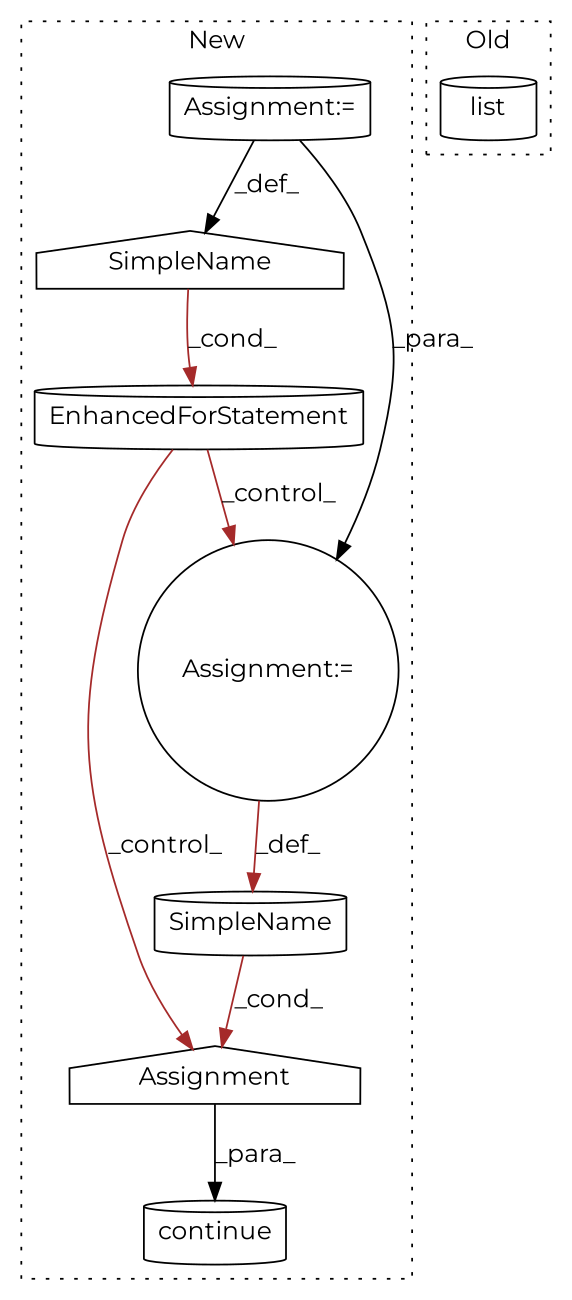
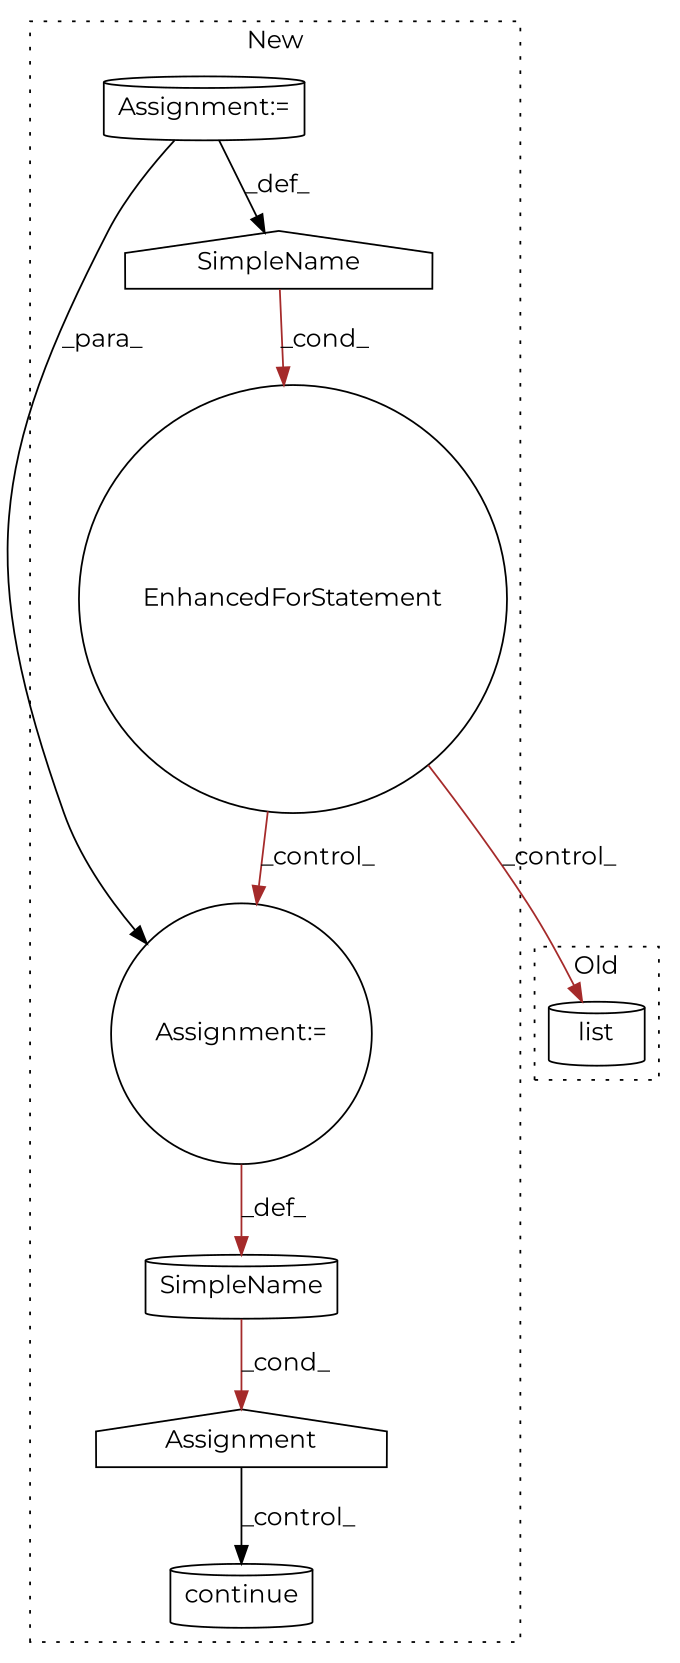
(199, 417) -> (293, 599)
(89, 743) -> (506, 872)
(256, 1155) -> (298, 1519)
